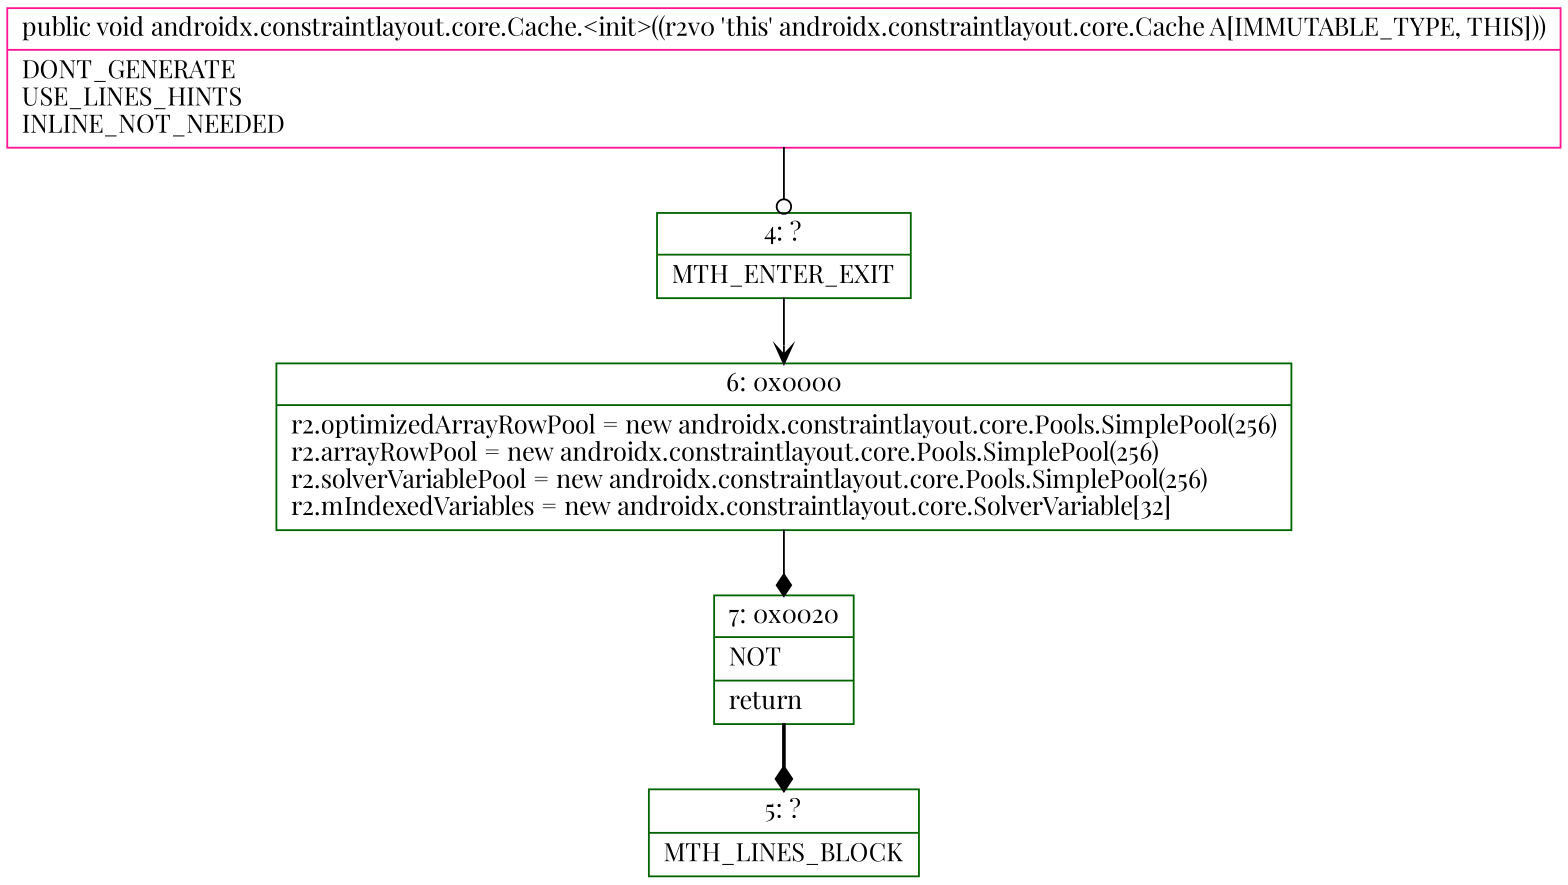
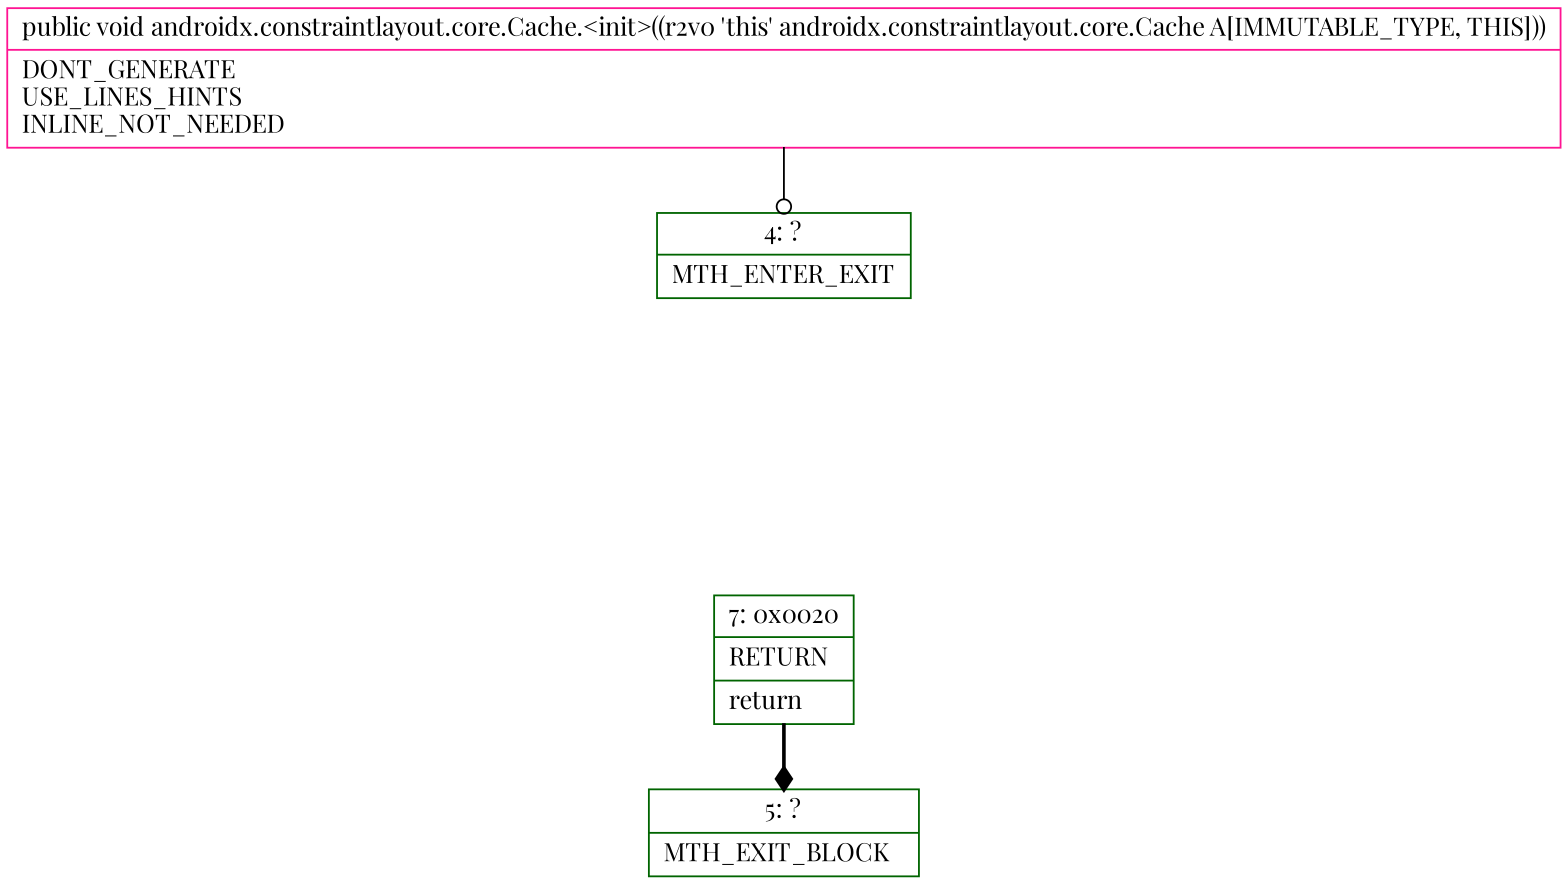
(784, 447) -> none
(756, 658) -> (778, 658)
(784, 854) -> (777, 854)
